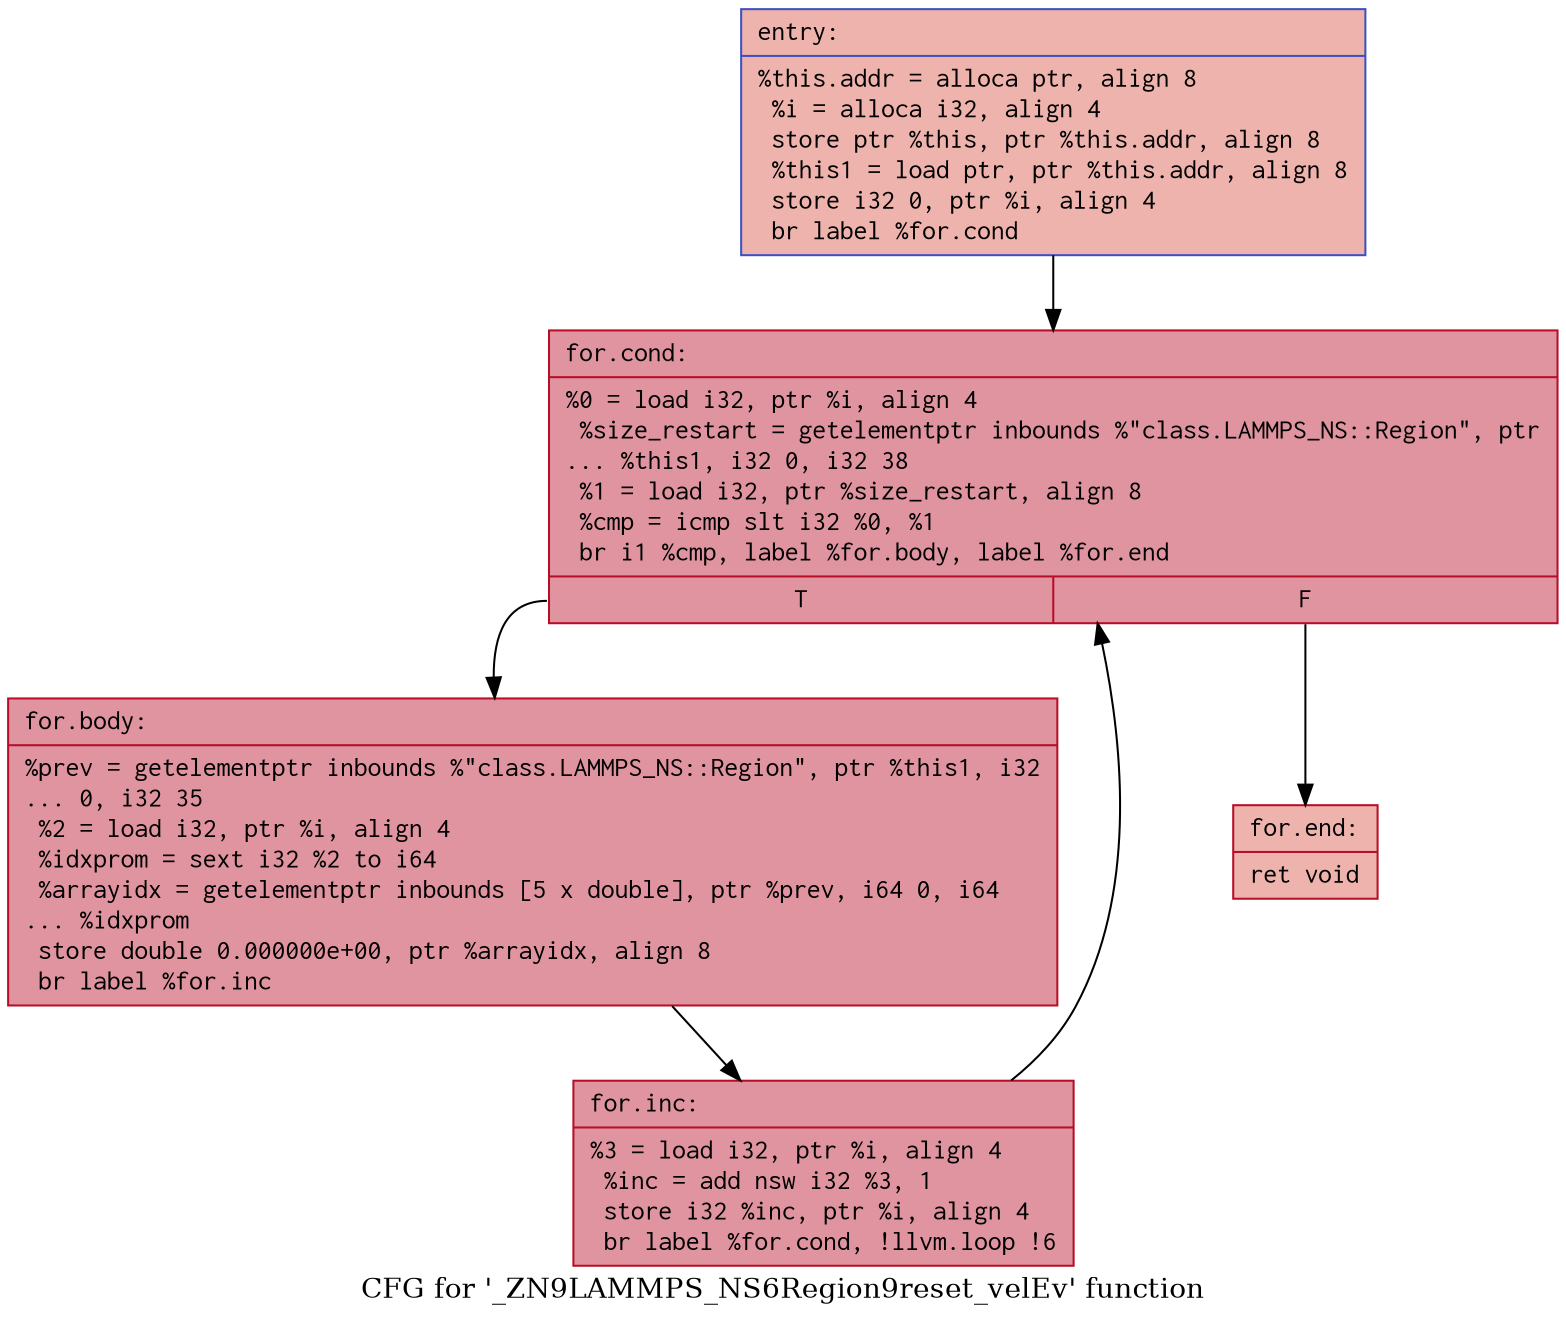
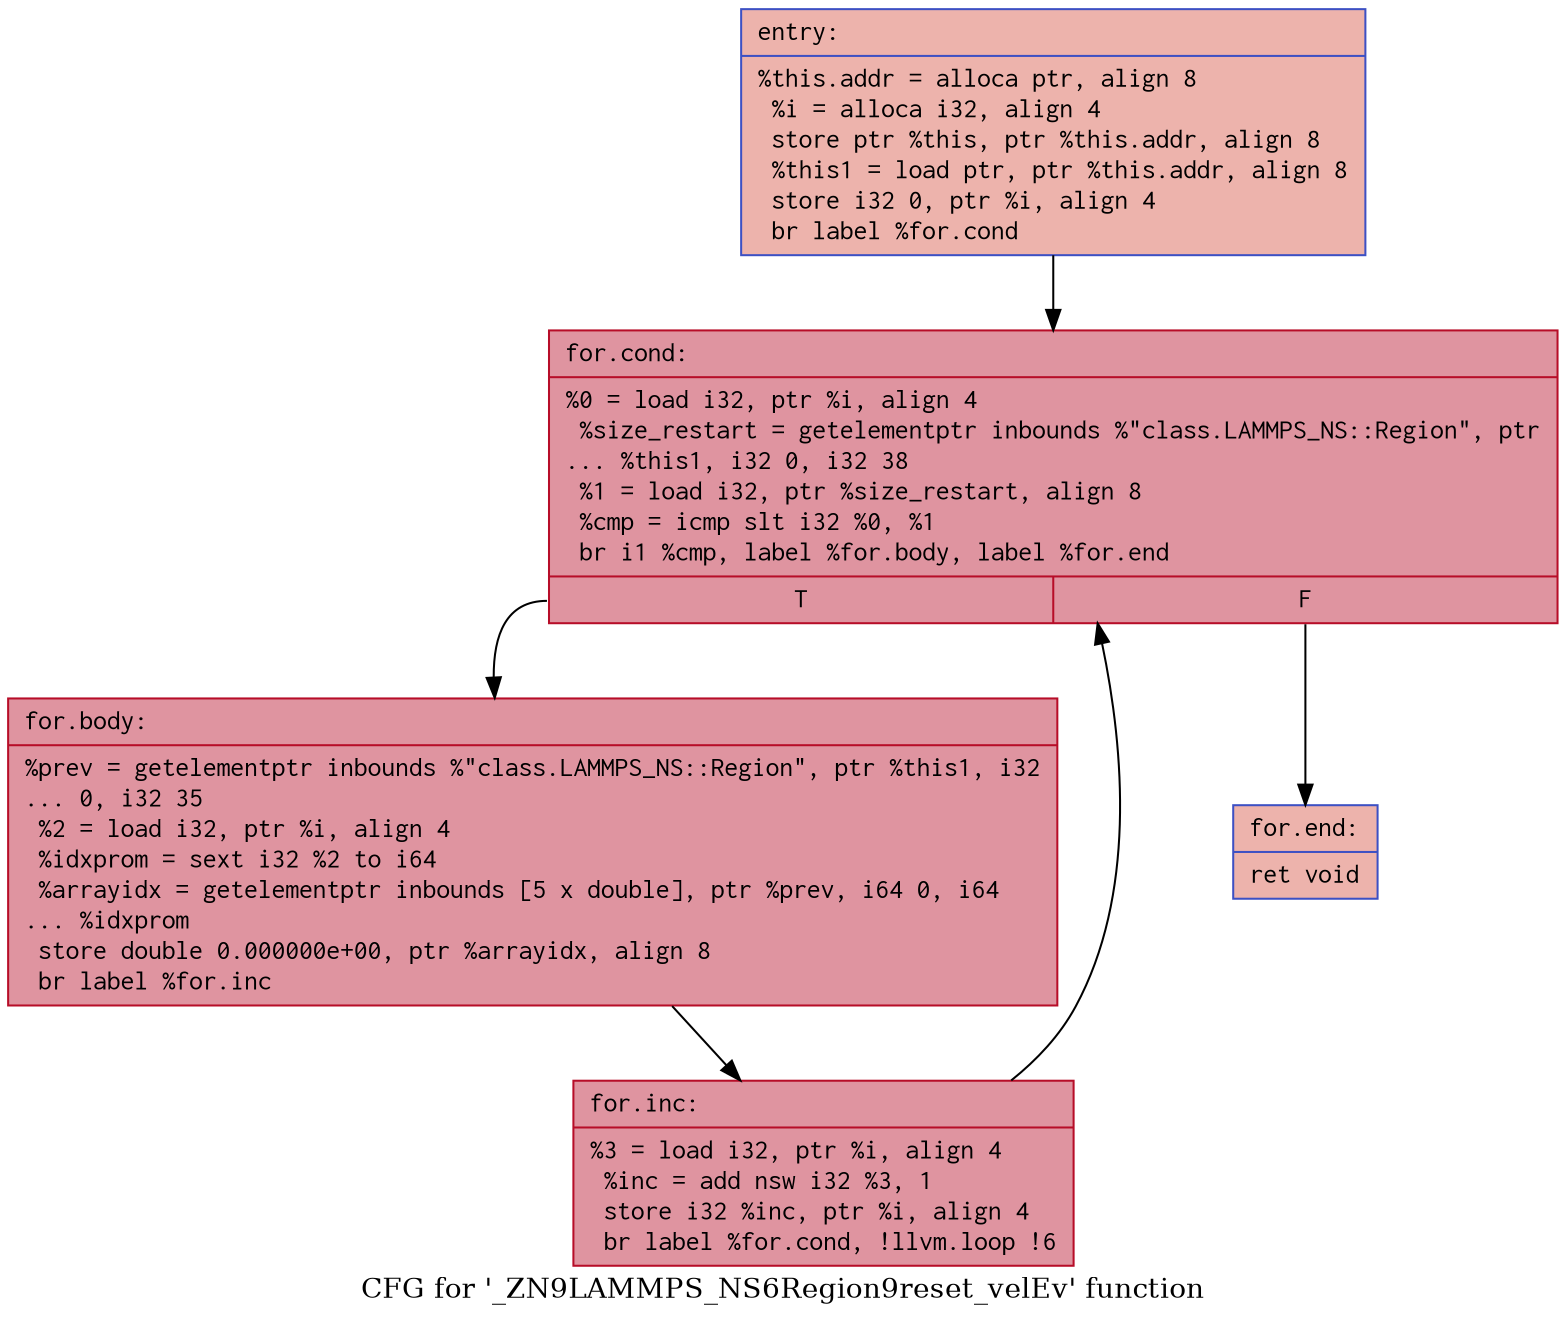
(1305, 852) -> (1305, 852)
